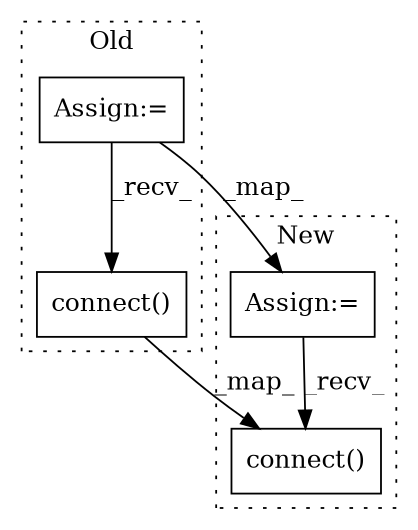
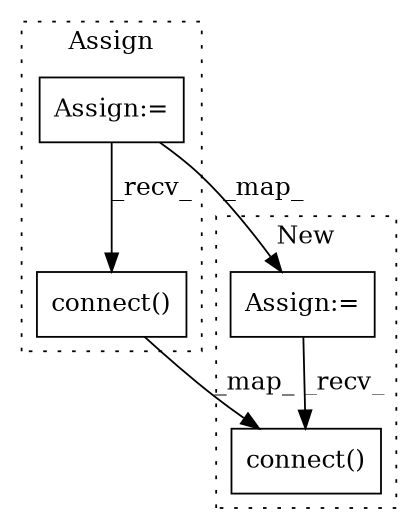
(112, 42) -> (112, 42)
